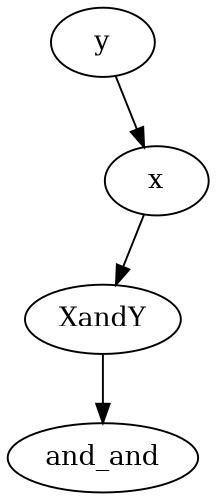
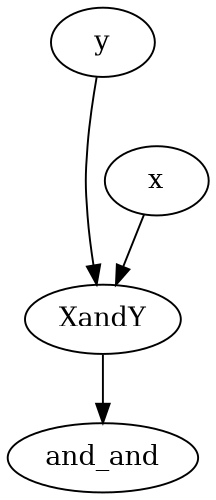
(126, 103) -> (86, 171)
